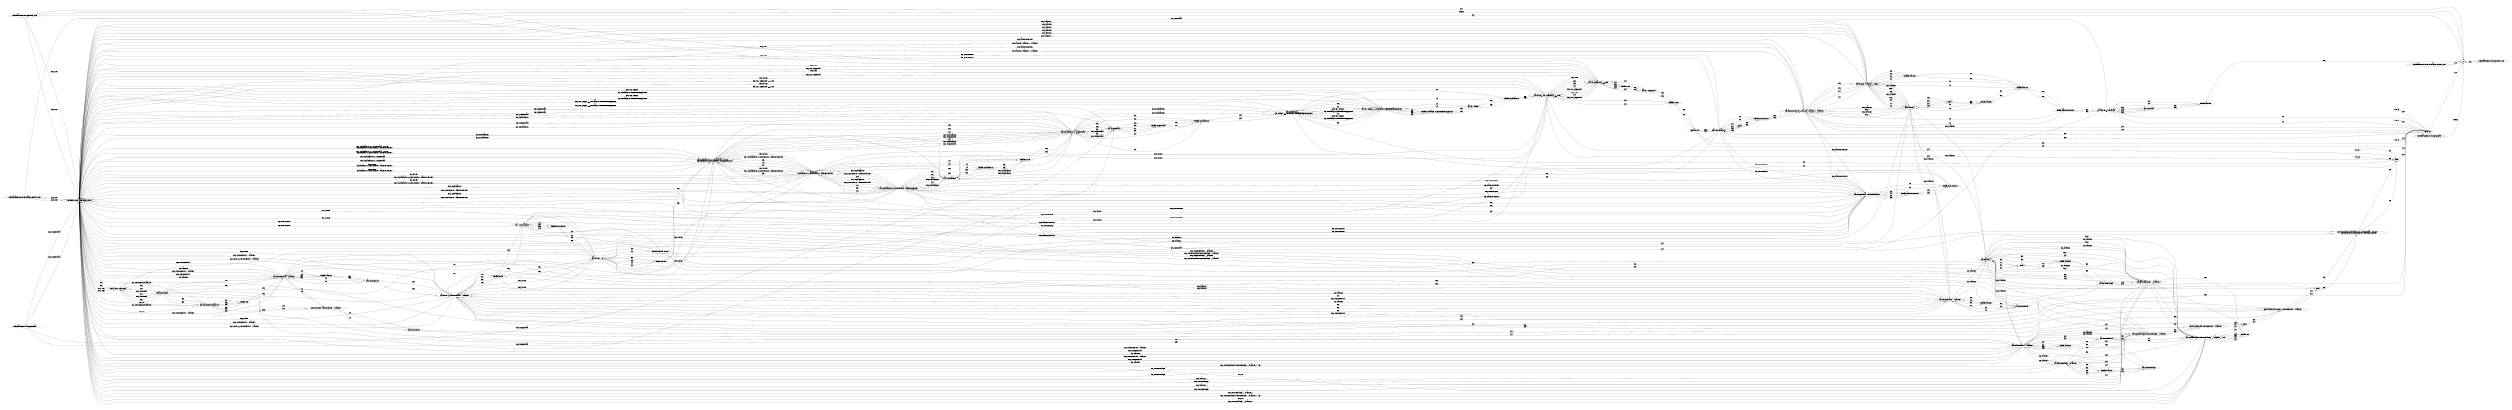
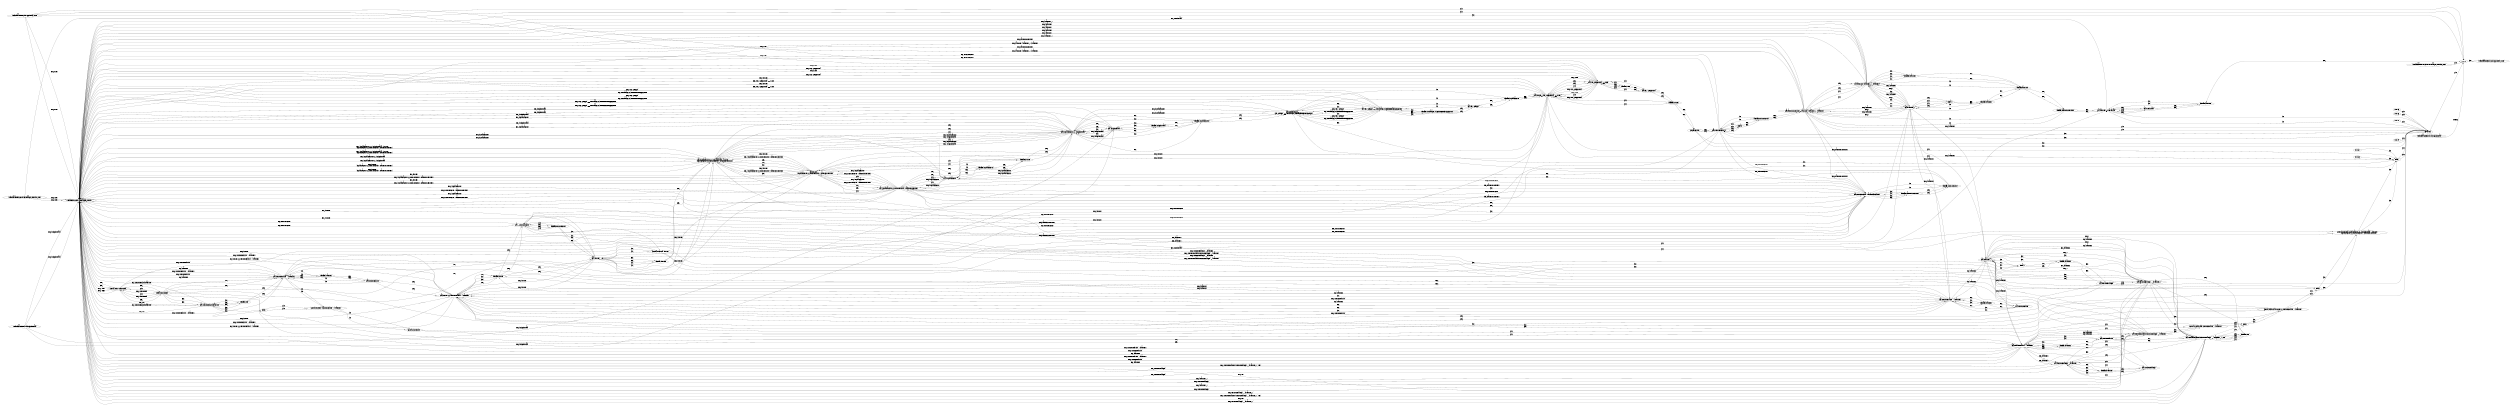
(1462, 12) -> (1462, 12)
(2475, 63) -> (2470, 61)
(1867, 84) -> (1867, 84)
none -> (2397, 114)
(1695, 130) -> (1695, 130)
